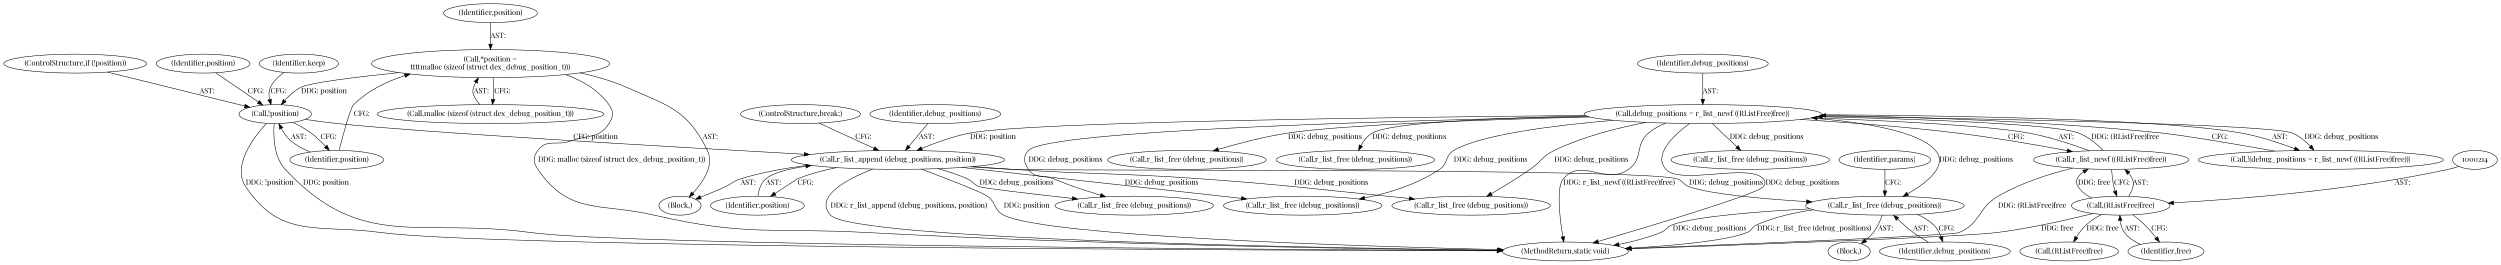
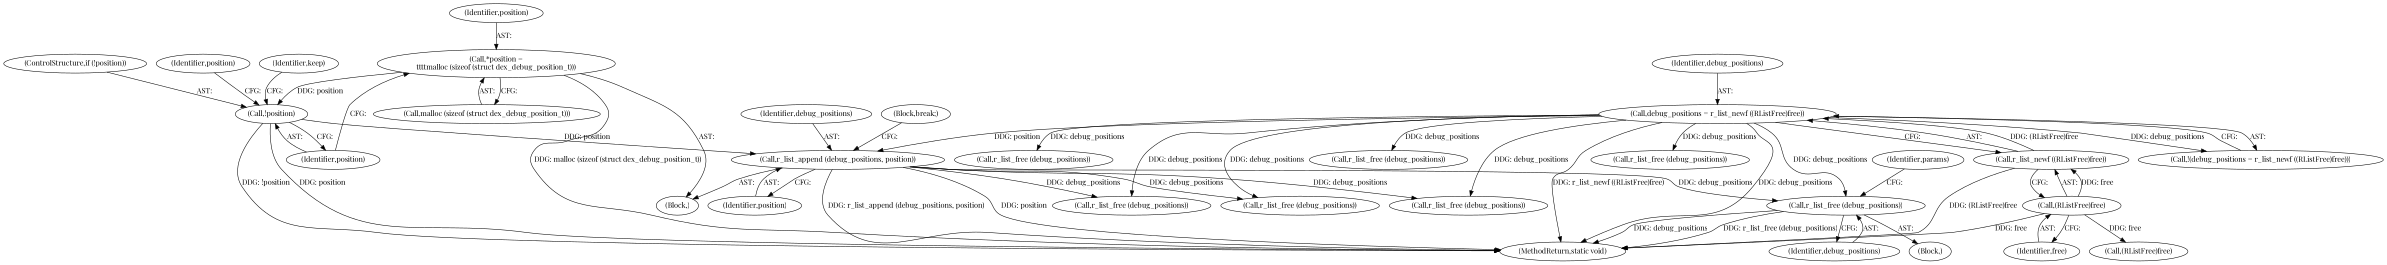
(801, 114) -> (916, 114)
(596, 137) -> (587, 137)
(2475, 160) -> none
